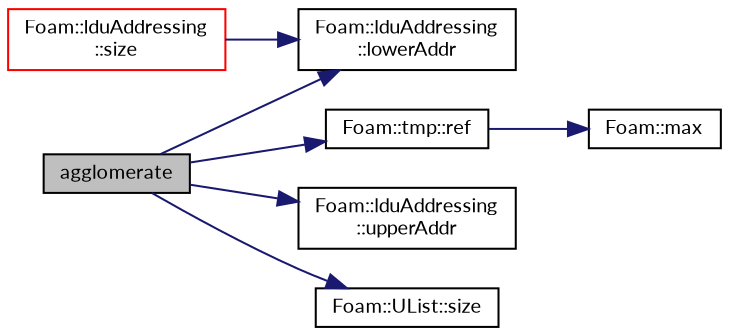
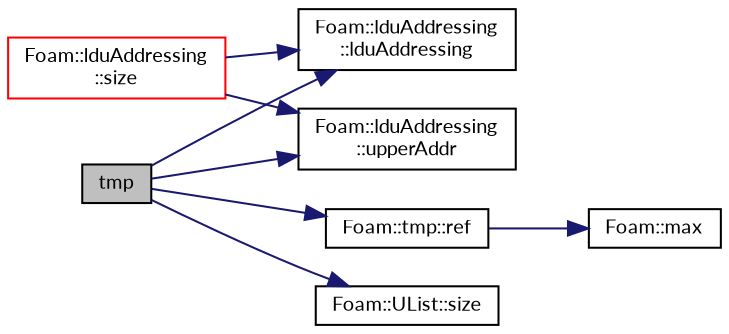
(407, 40) -> (407, 40)
none -> (248, 100)
(117, 174) -> (117, 184)
